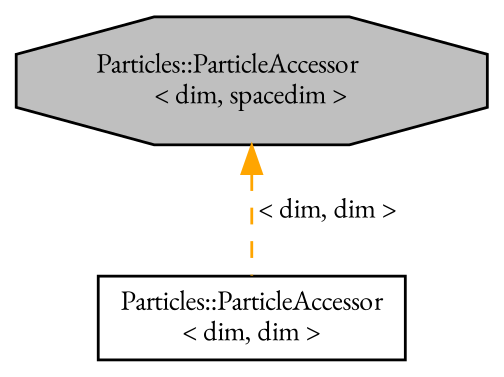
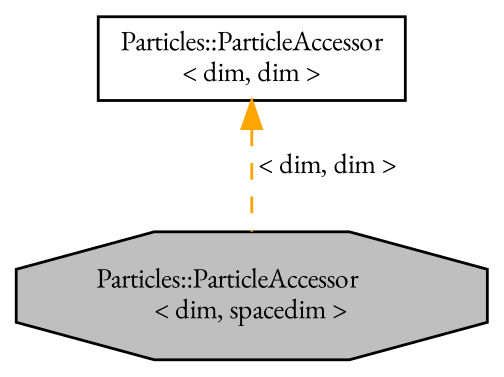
(252, 225) -> (252, 181)
